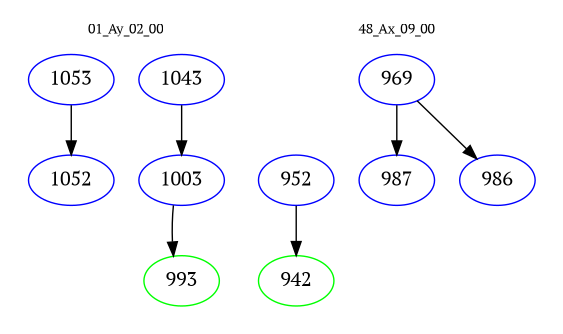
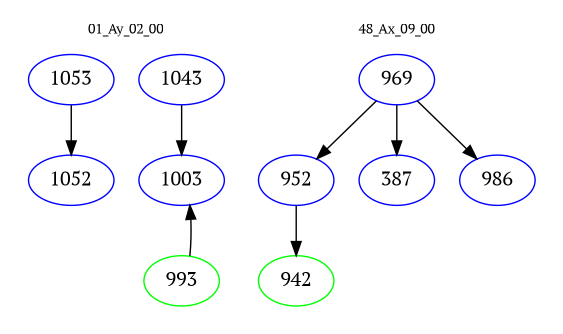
none -> (352, 125)
(397, 180) -> (397, 180)
(172, 224) -> (191, 238)
